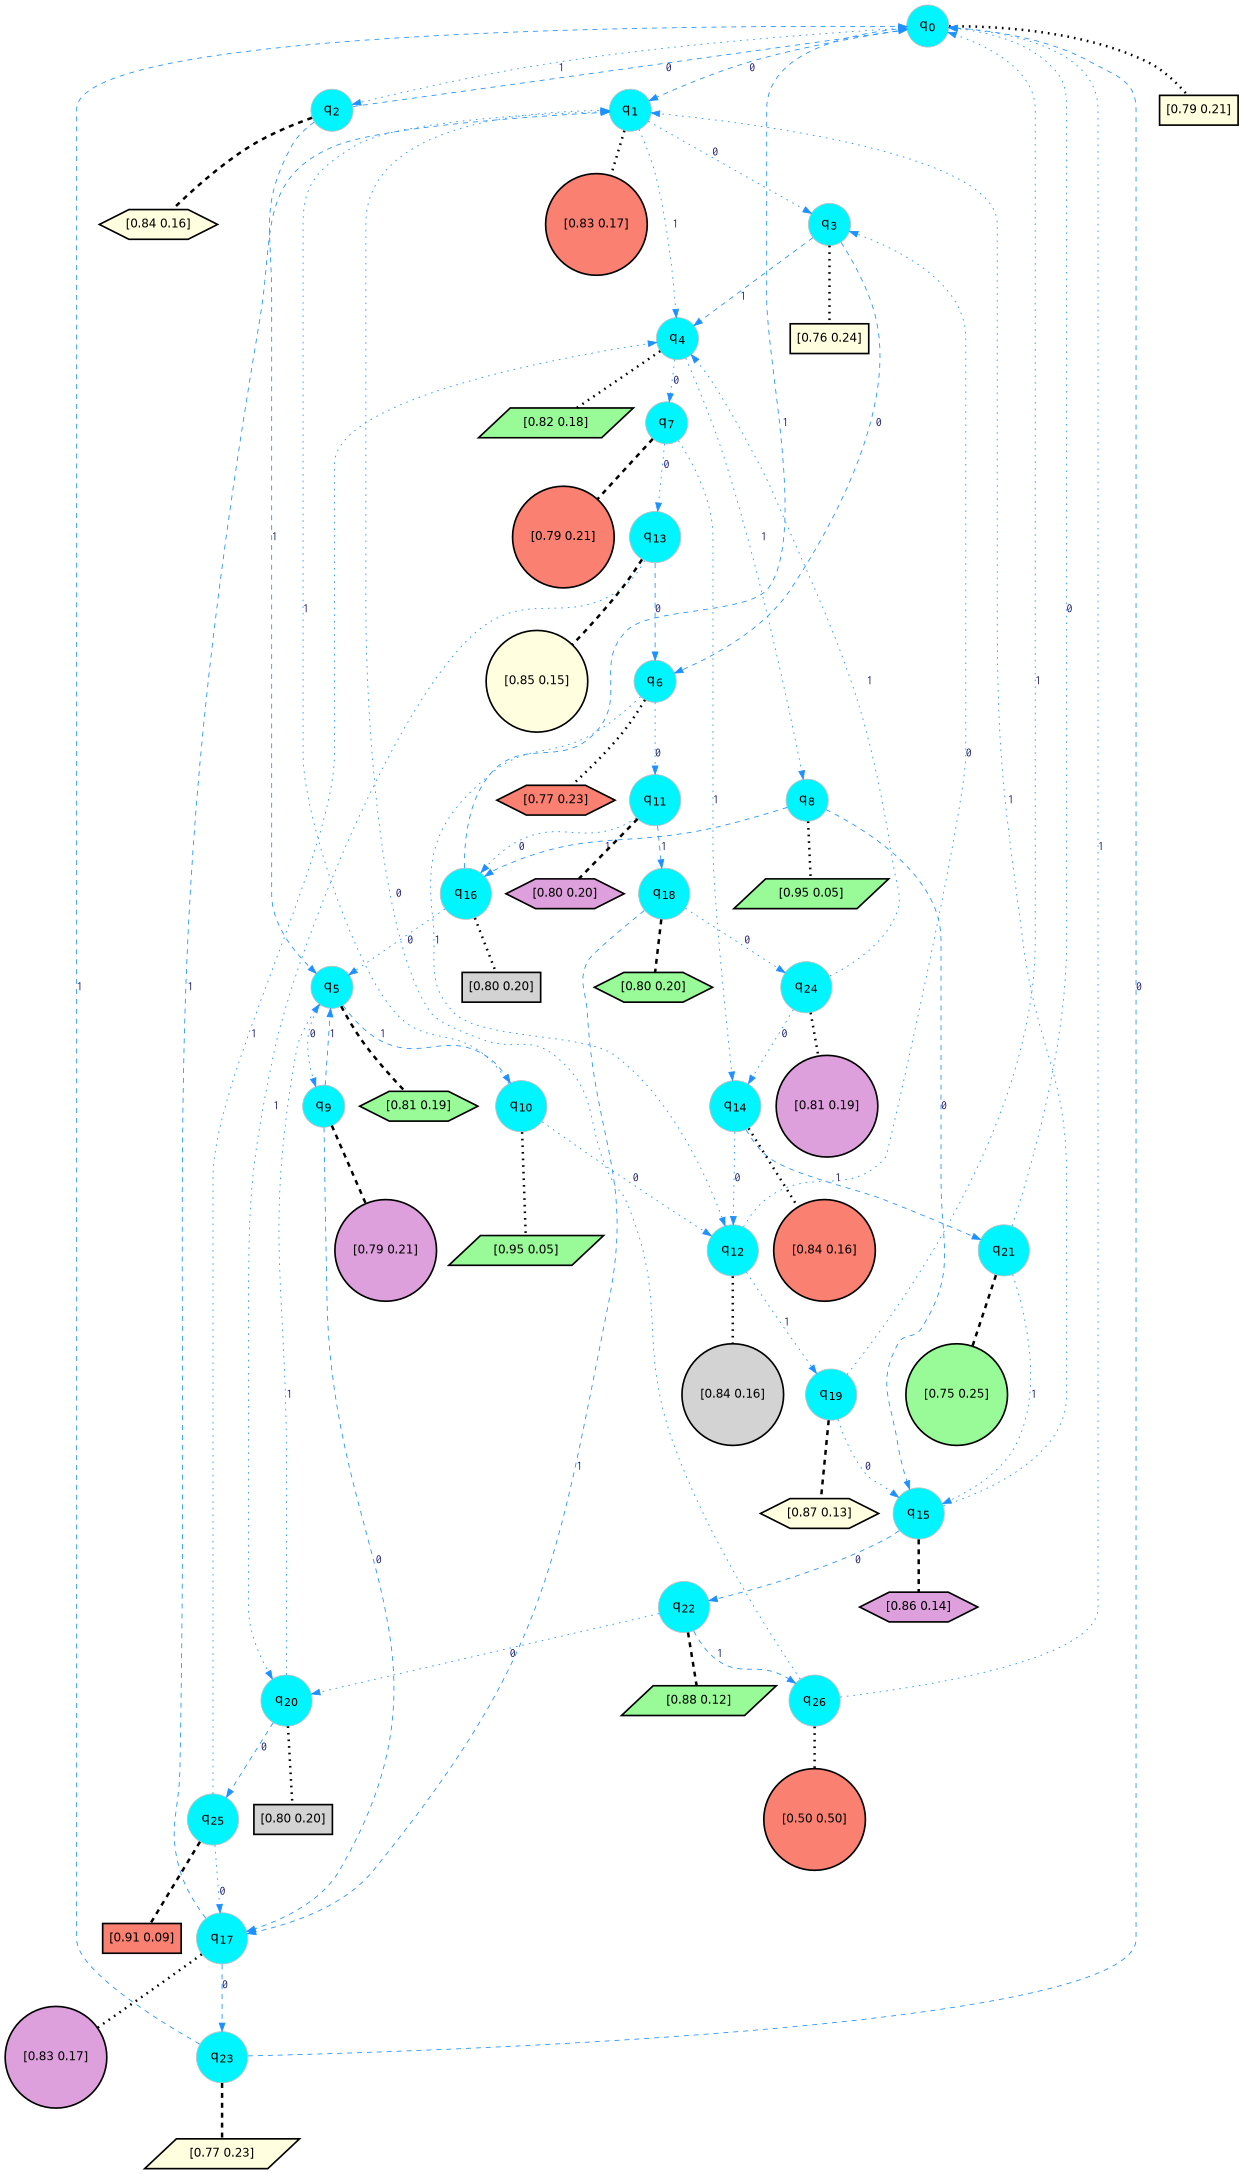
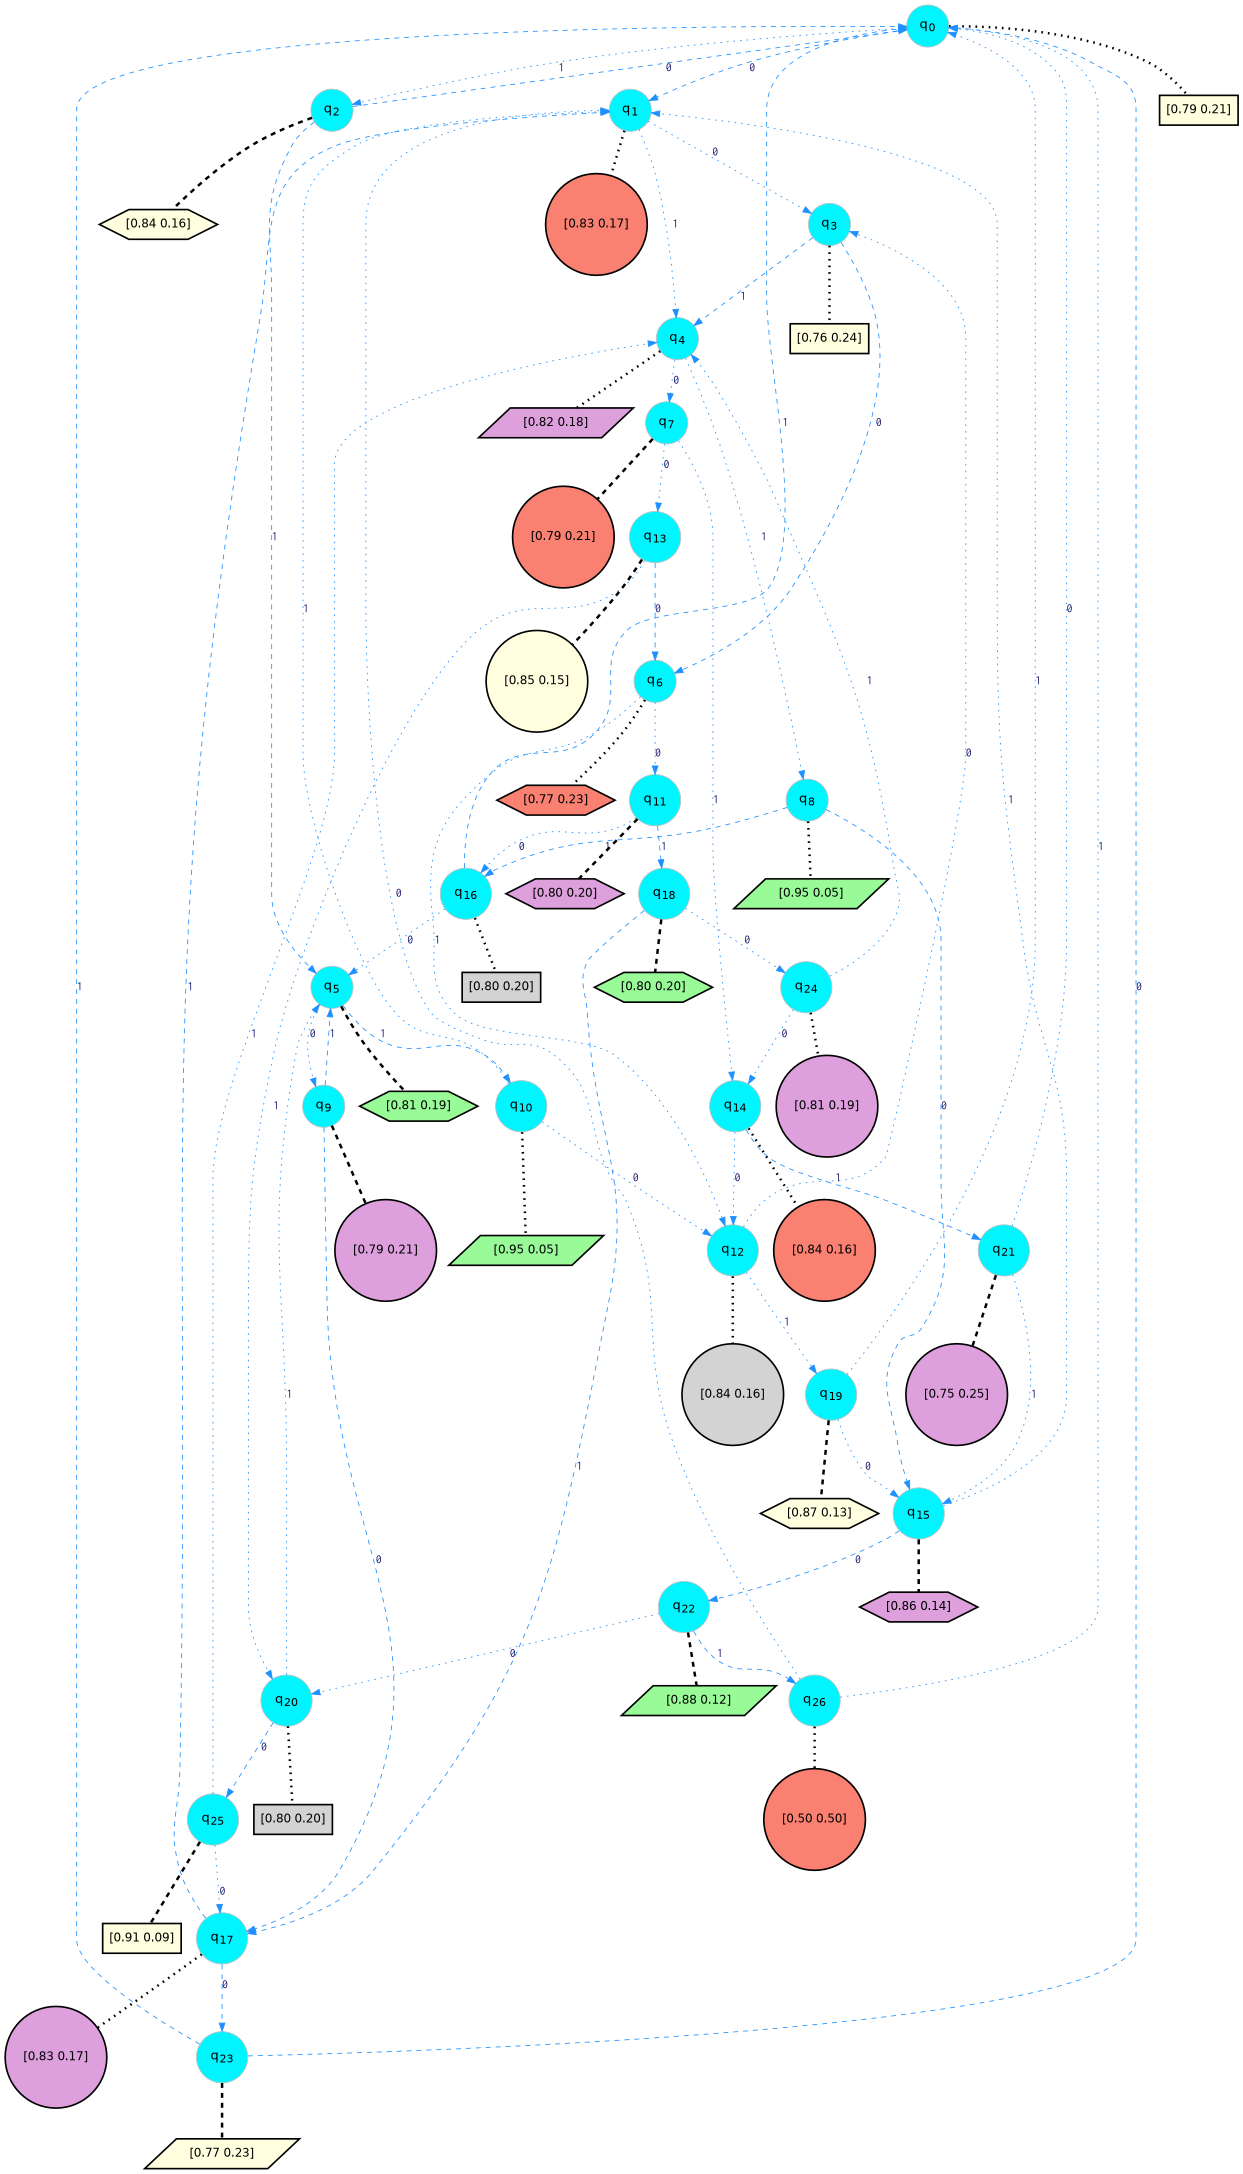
(556, 423) -> (556, 423)
(957, 1395) -> (957, 1395)
(142, 1938) -> (142, 1938)
